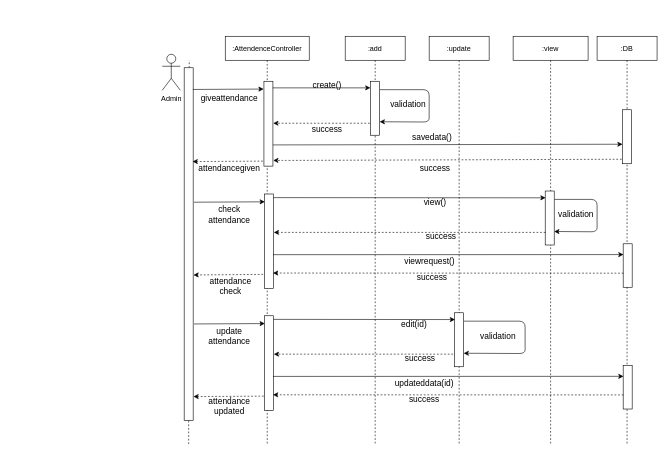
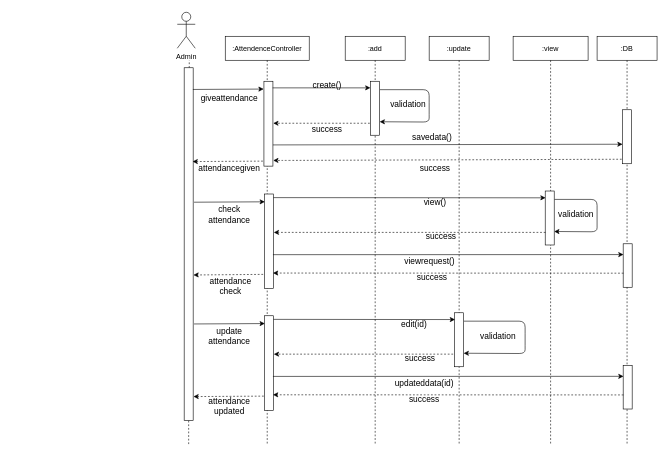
(171, 72) -> (186, 30)
